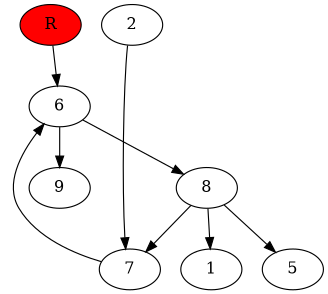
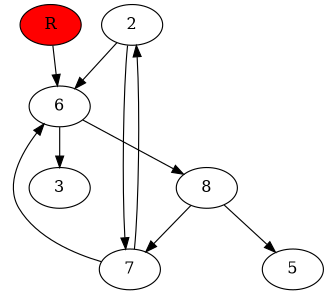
none -> (100, 61)
none -> (138, 158)
(60, 188) -> (60, 188)
(211, 269) -> none
